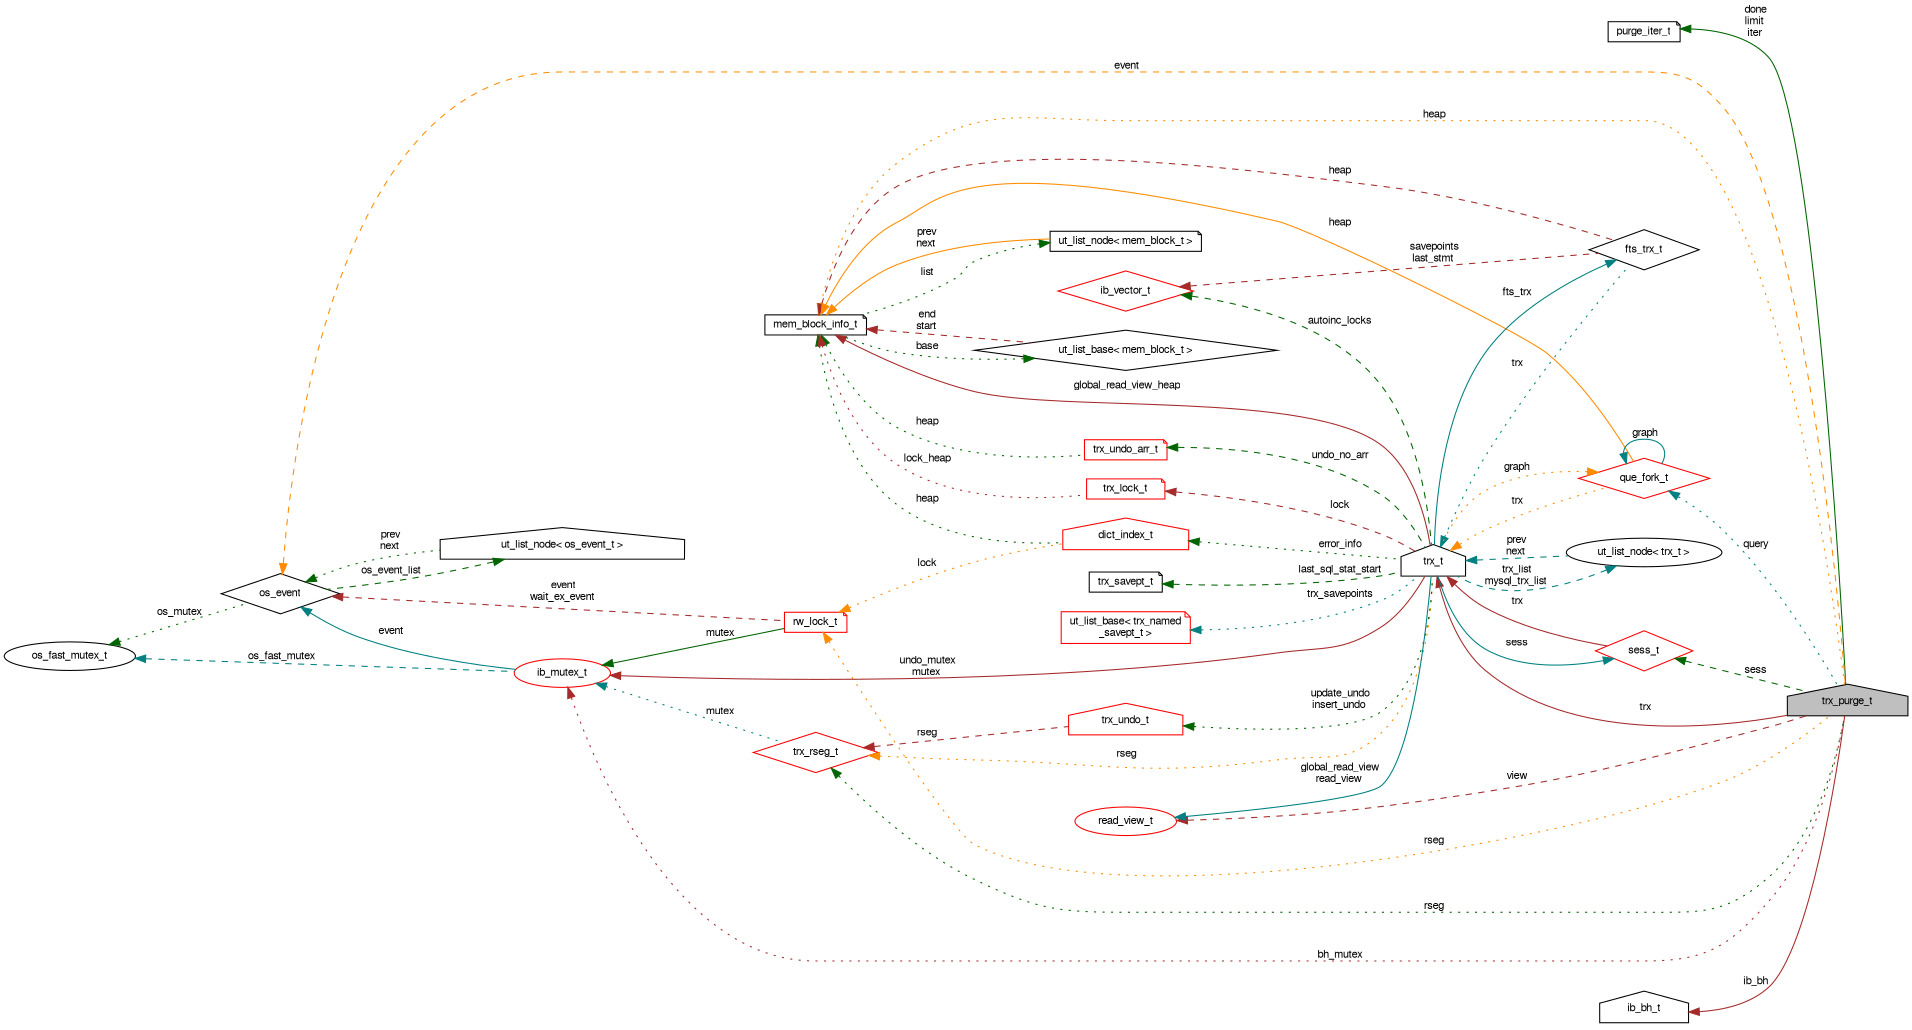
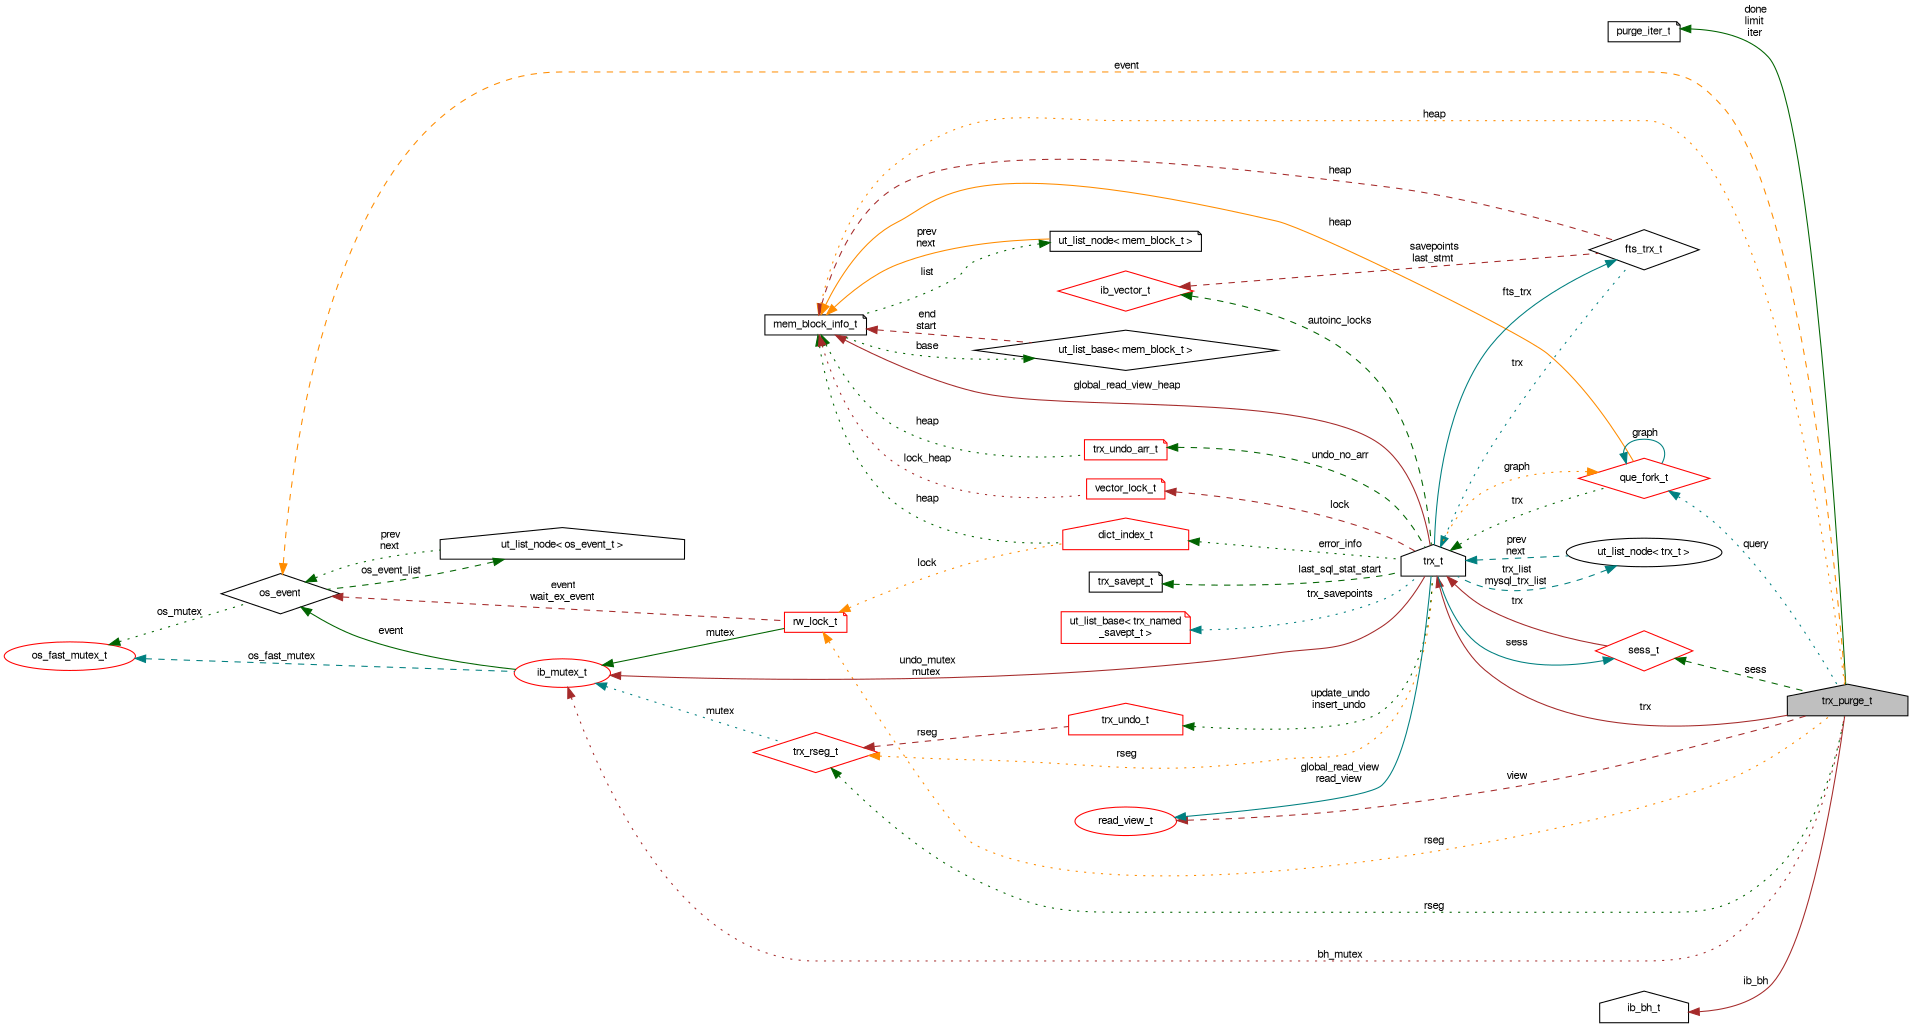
(1126, 489) -> (1126, 489)
(1532, 511) -> (1532, 511)
(410, 652) -> (410, 652)
(70, 656) -> (70, 656)
